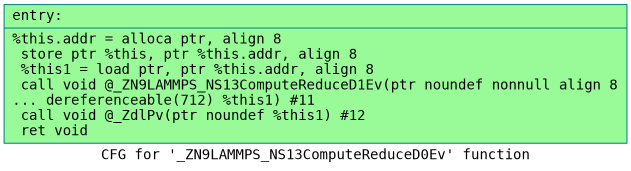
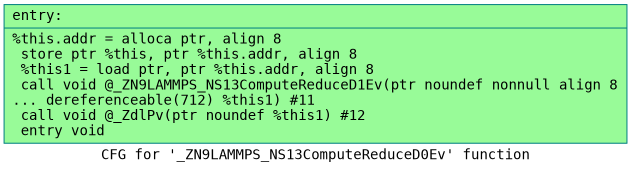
(50, 131) -> (59, 131)
